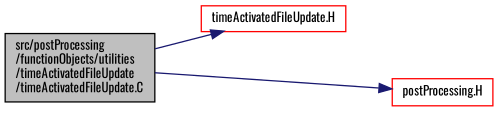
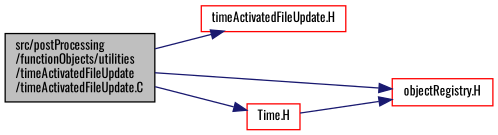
(443, 92) -> (443, 92)
none -> (274, 117)
